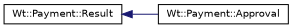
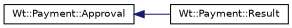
(145, 14) -> (157, 14)
